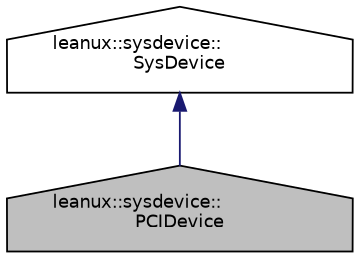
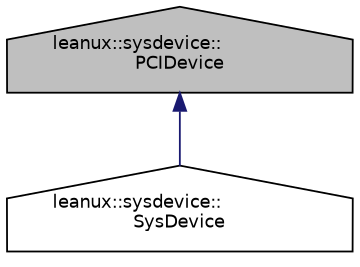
(180, 139) -> (180, 139)
